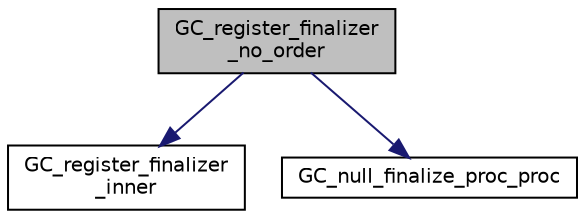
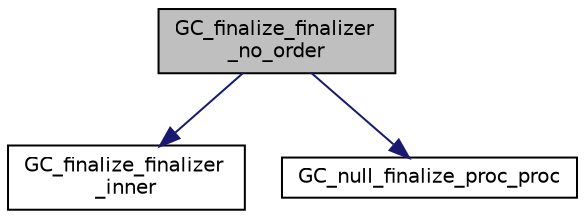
(277, 41) -> (277, 41)
(126, 178) -> (126, 178)
